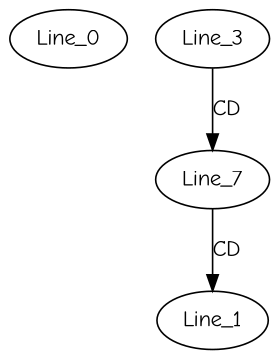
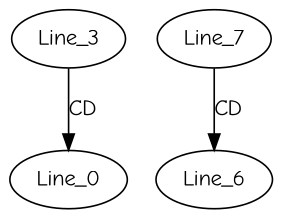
(213, 101) -> (69, 101)
(213, 320) -> (214, 180)
